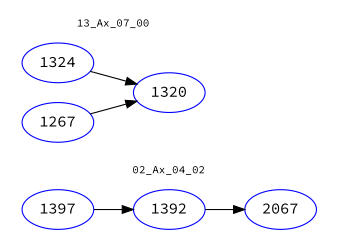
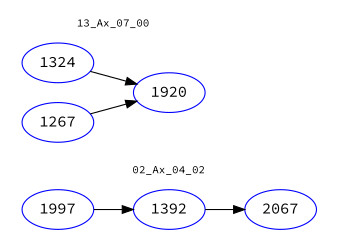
(169, 93) -> (169, 93)
(58, 210) -> (58, 210)
